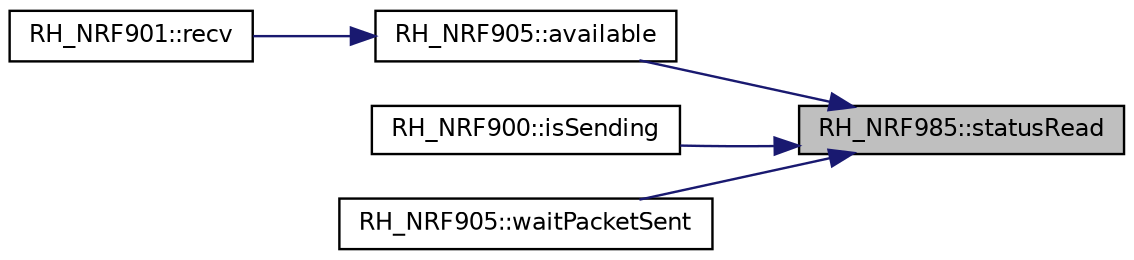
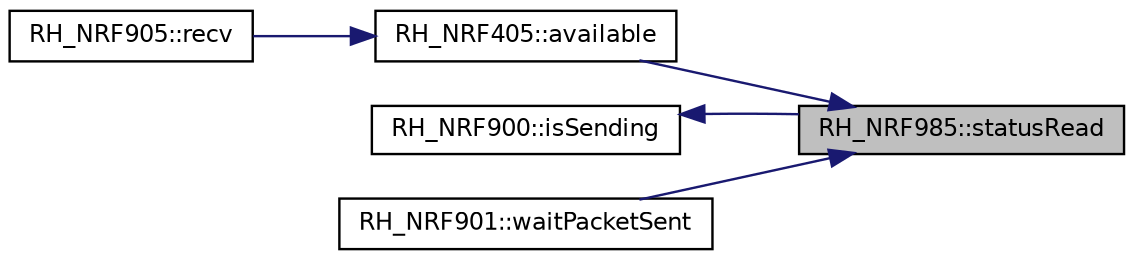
(131, 36) -> (131, 36)
(526, 36) -> (526, 36)
(727, 146) -> (752, 114)
(526, 224) -> (526, 224)
